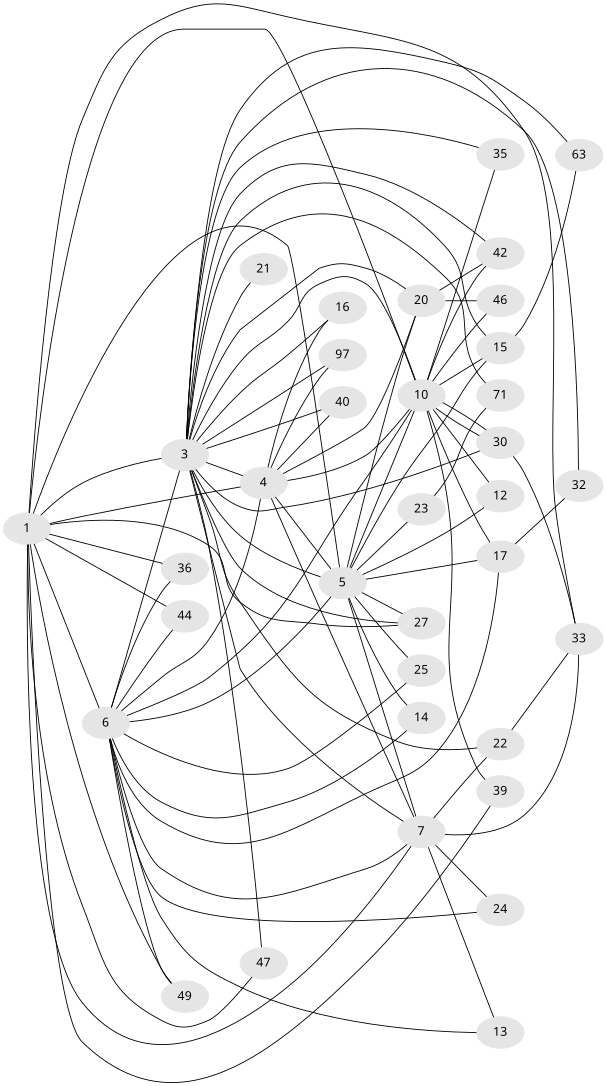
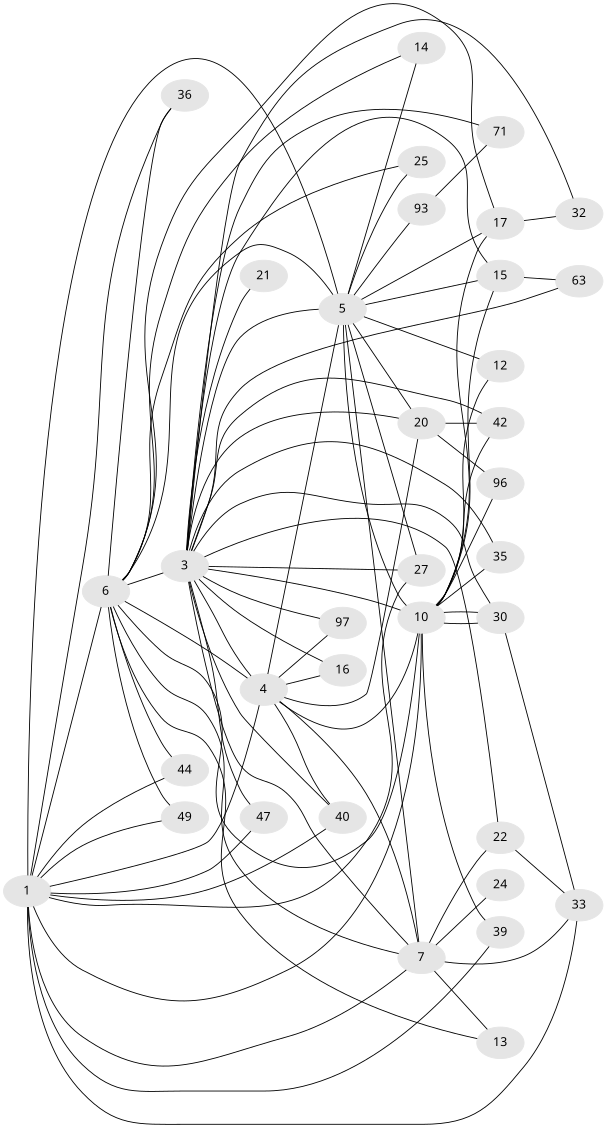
(500, 301) -> (500, 484)
(96, 477) -> (195, 893)
(422, 509) -> (422, 209)
(234, 918) -> none
